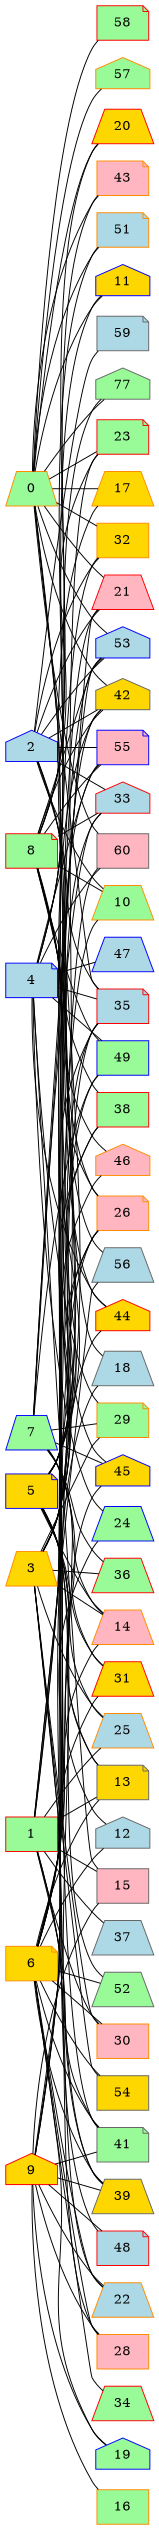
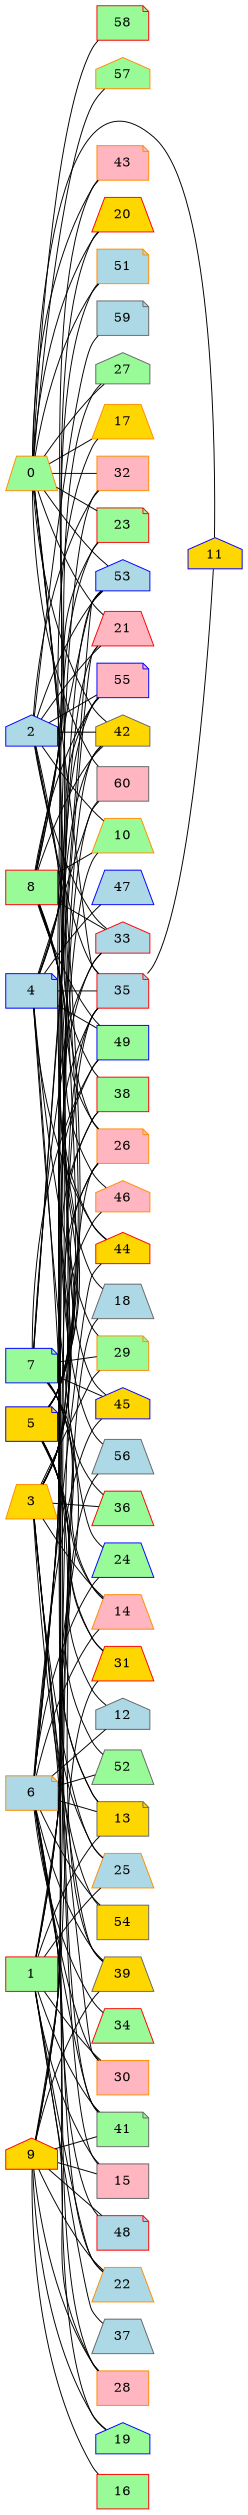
(123, 385) -> (123, 370)
(123, 540) -> (123, 473)
(61, 627) -> (195, 775)
(32, 851) -> (32, 887)
(32, 1433) -> (32, 1366)
(32, 1964) -> (32, 1793)
(123, 2507) -> (123, 2492)
